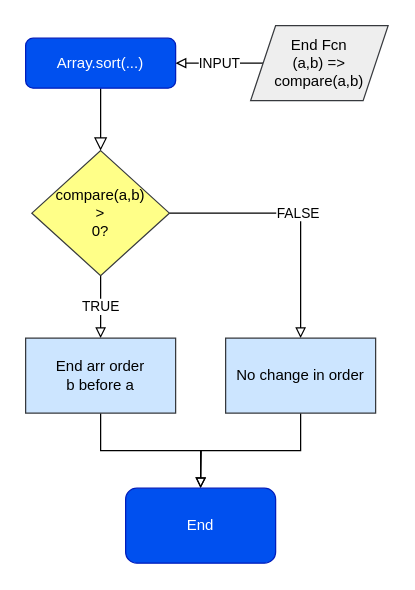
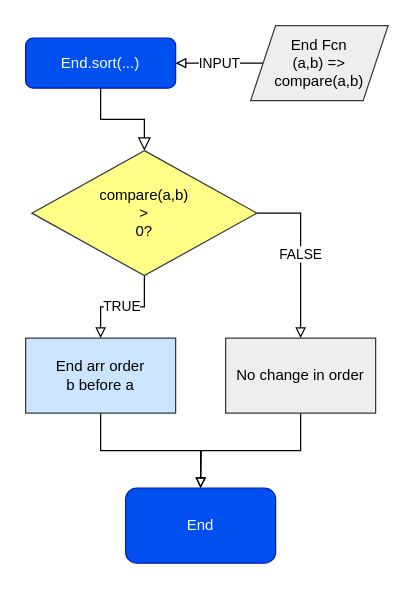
(101, 63) -> (101, 63)
(101, 213) -> (144, 213)
(301, 376) -> (301, 376)
